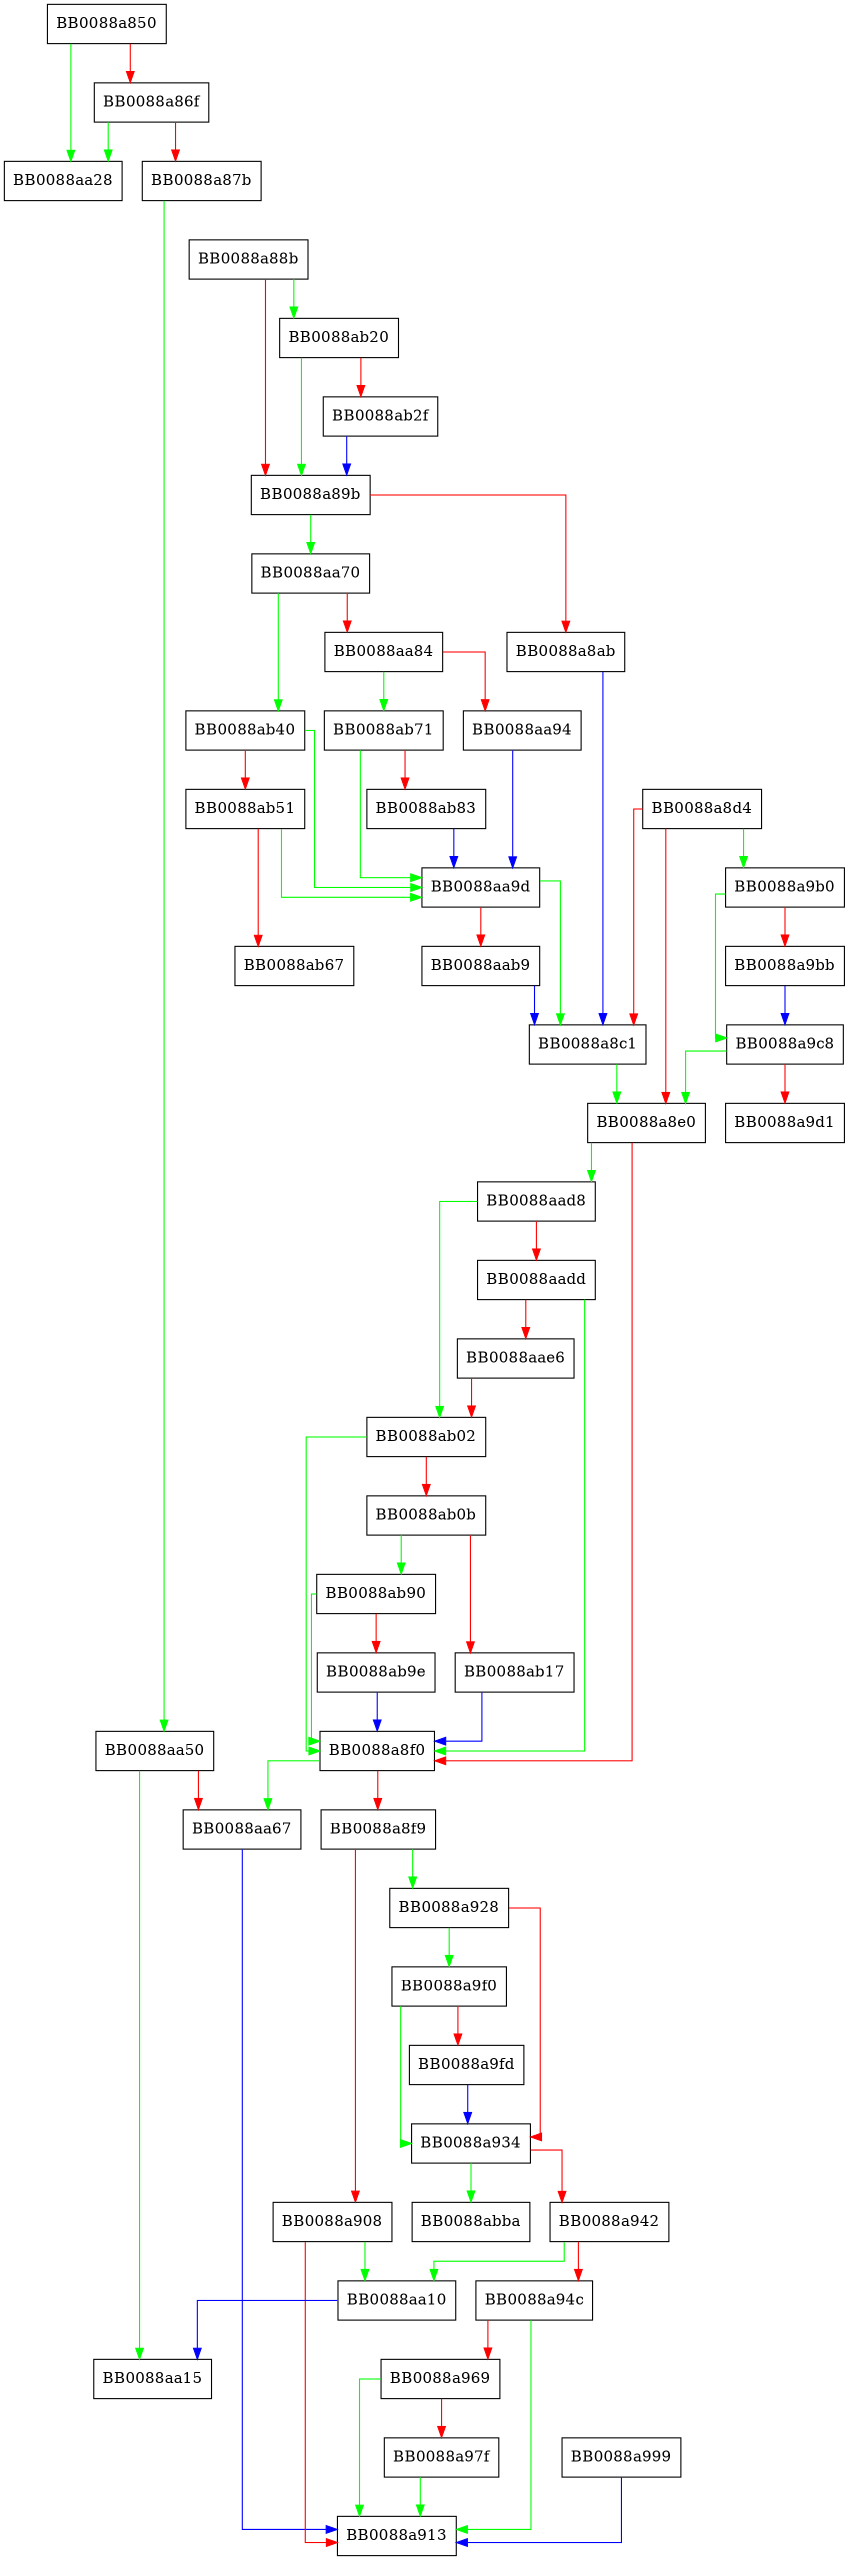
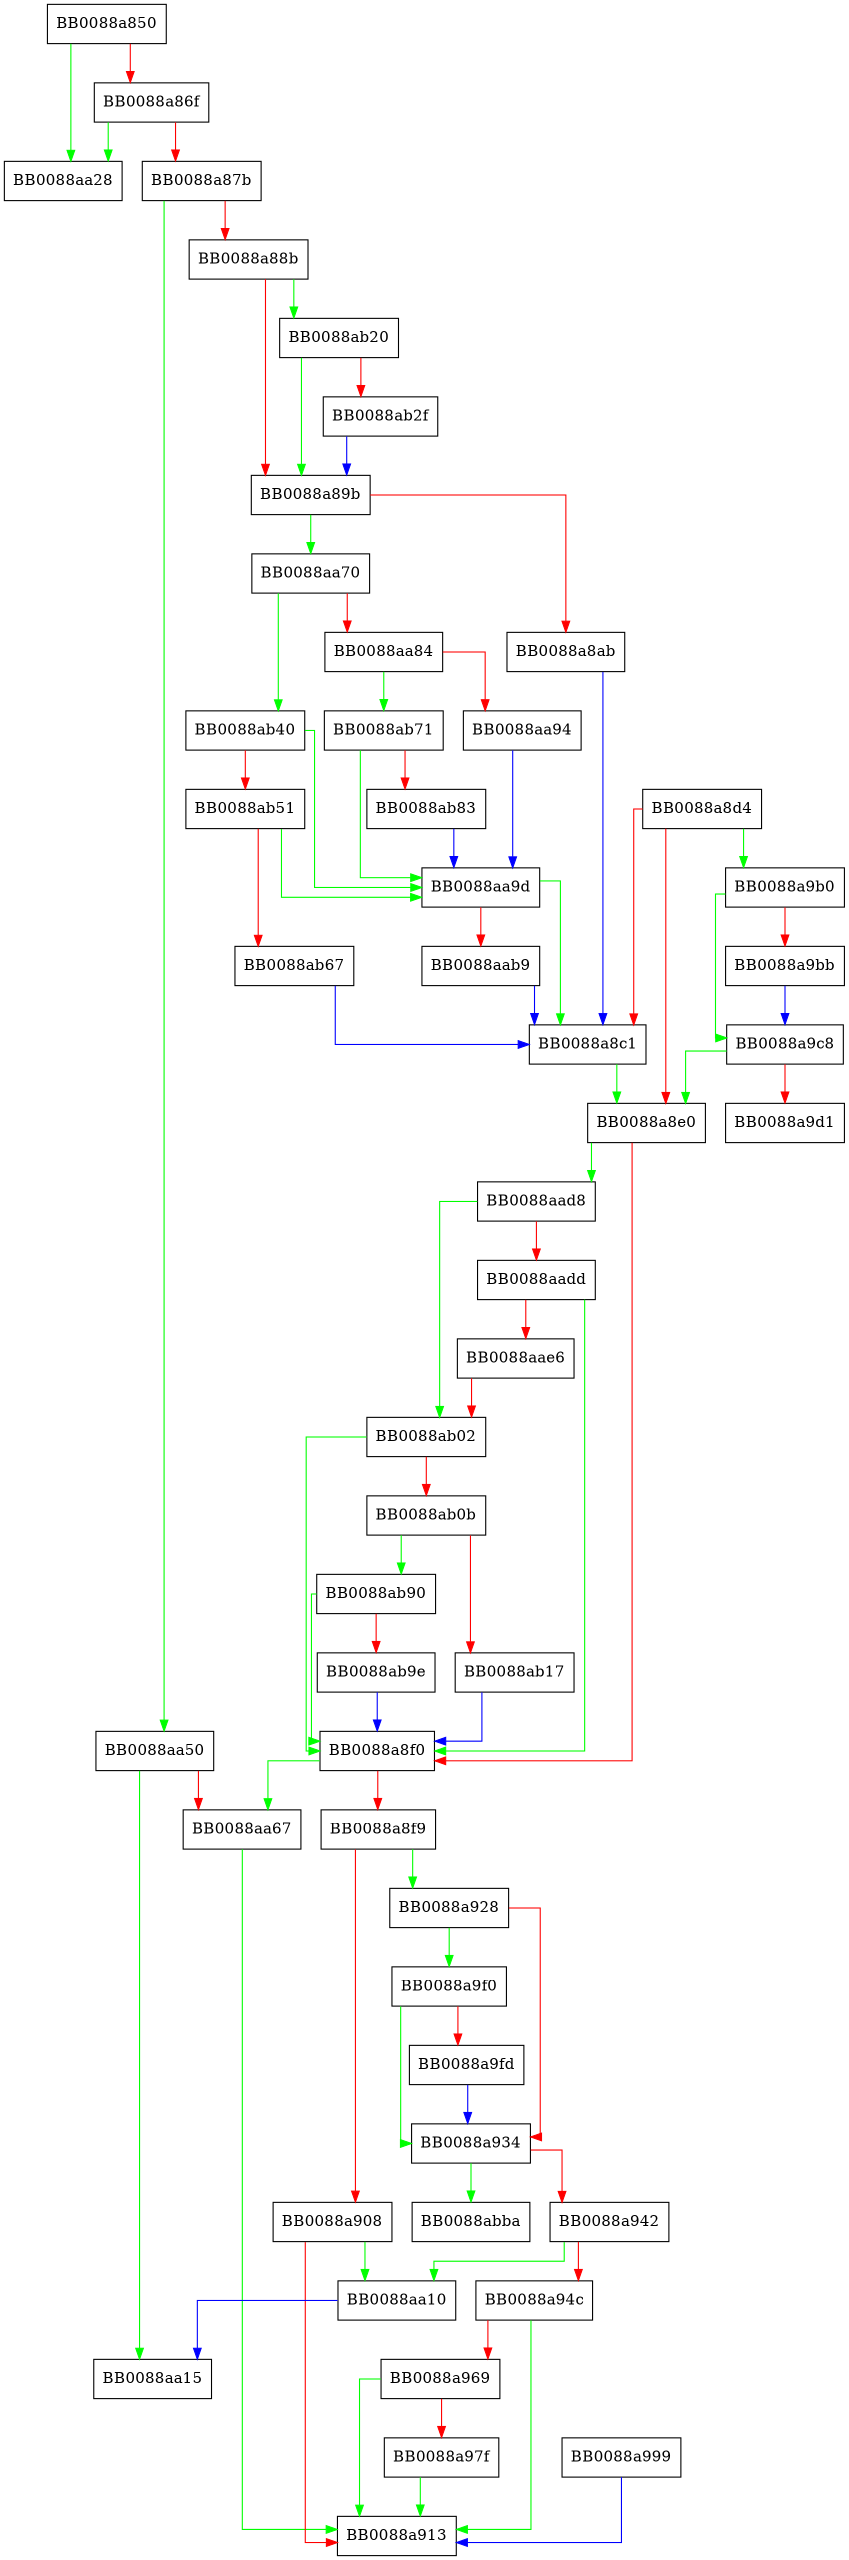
none -> (225, 215)
none -> (397, 1044)
(242, 2231) -> (242, 2231)
